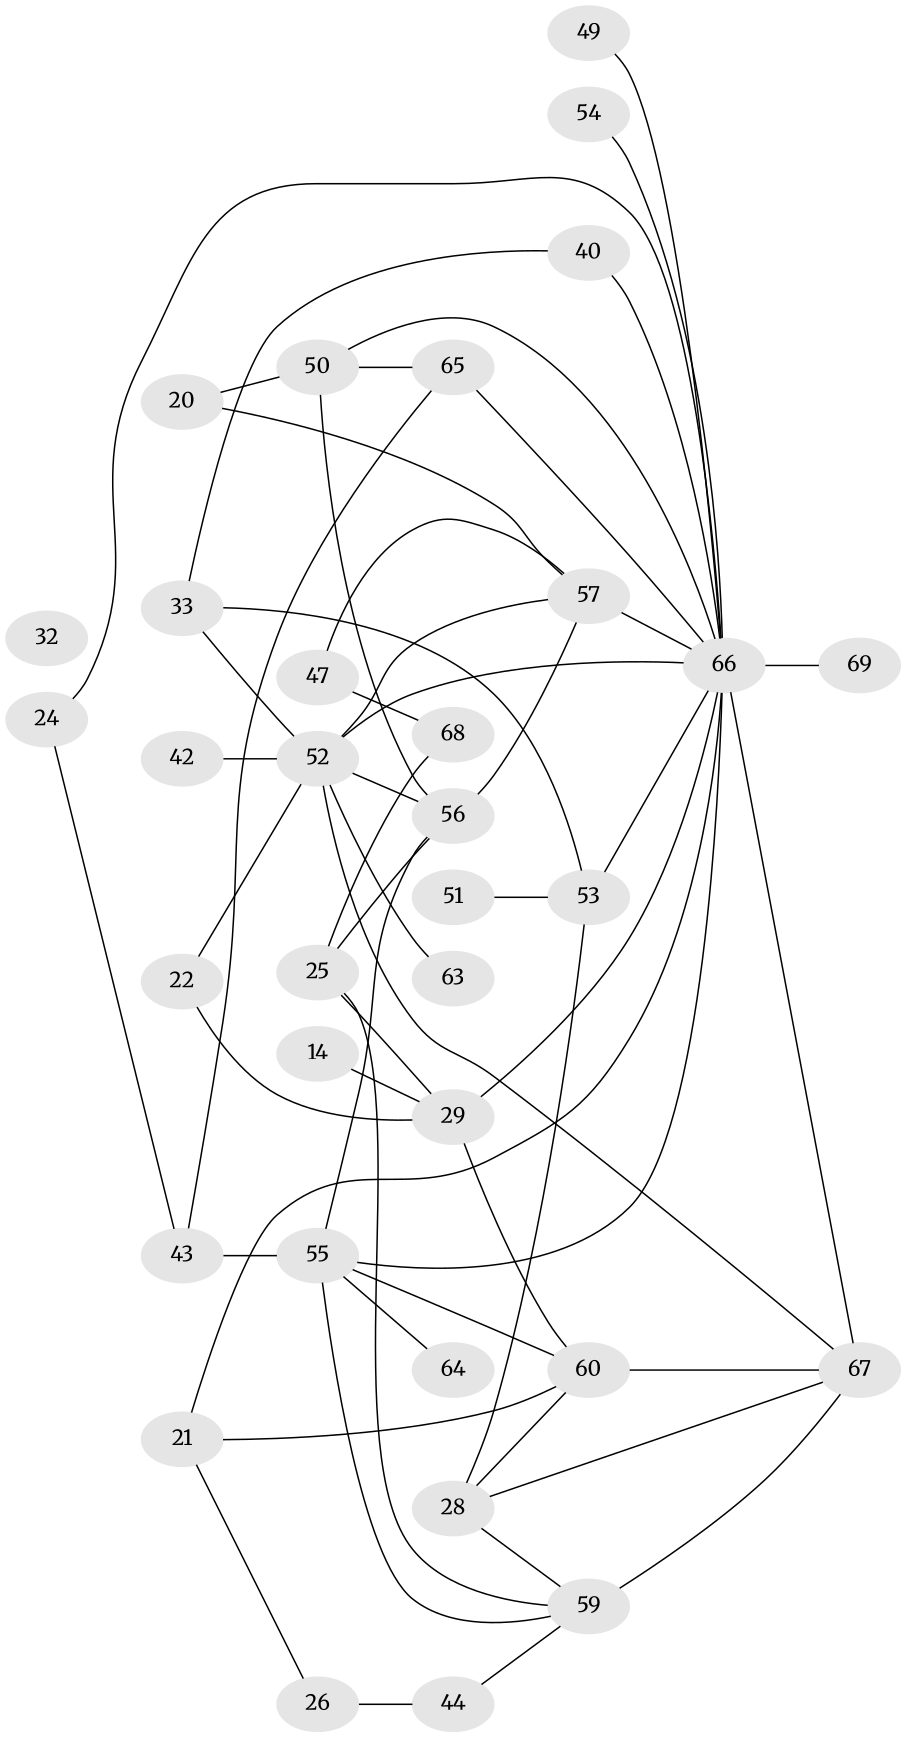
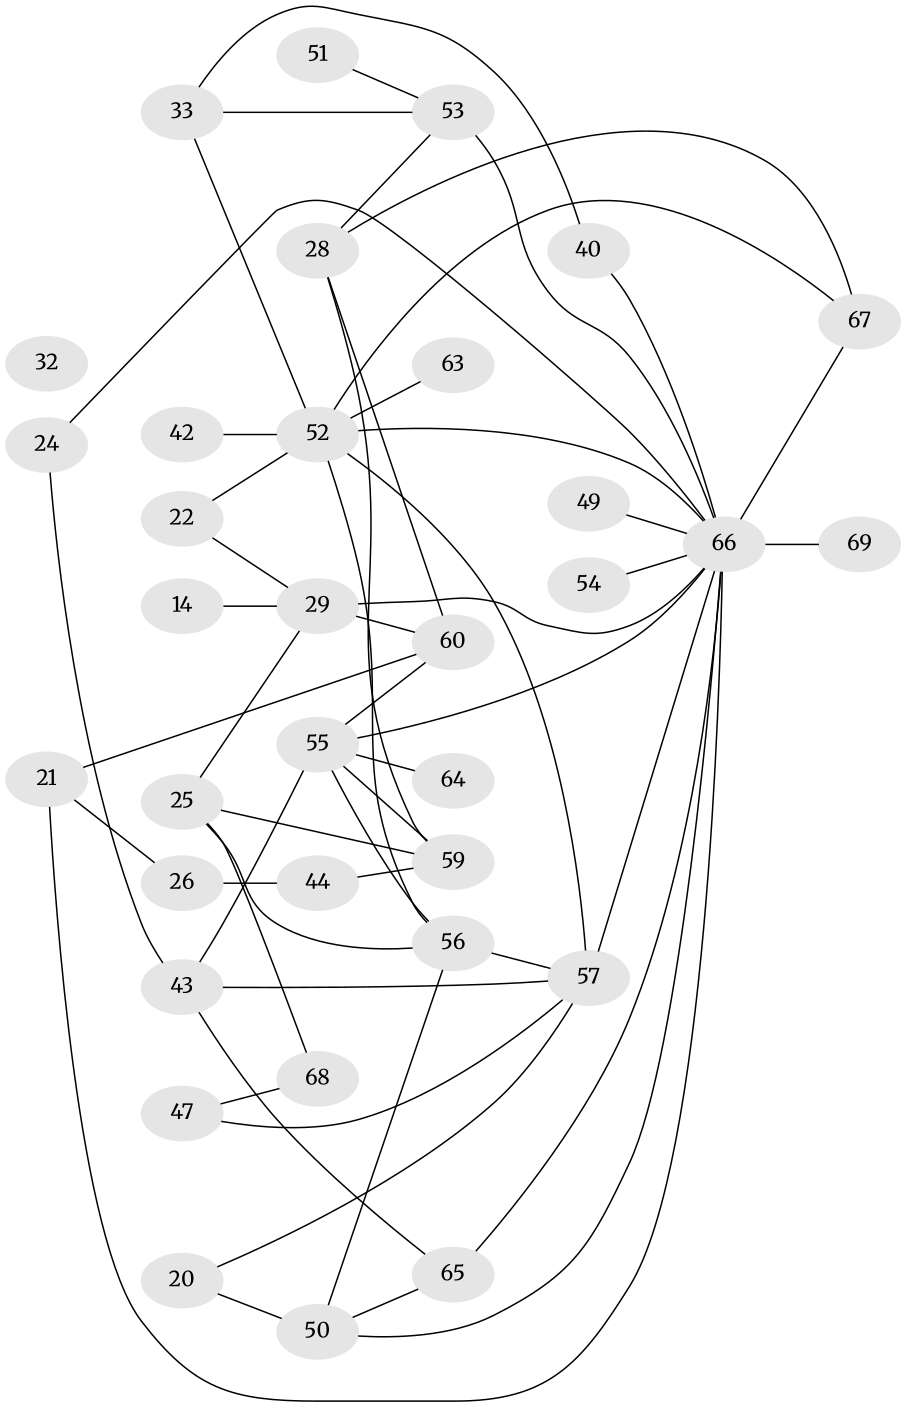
none -> (386, 987)
(724, 1370) -> none
(740, 1502) -> none
